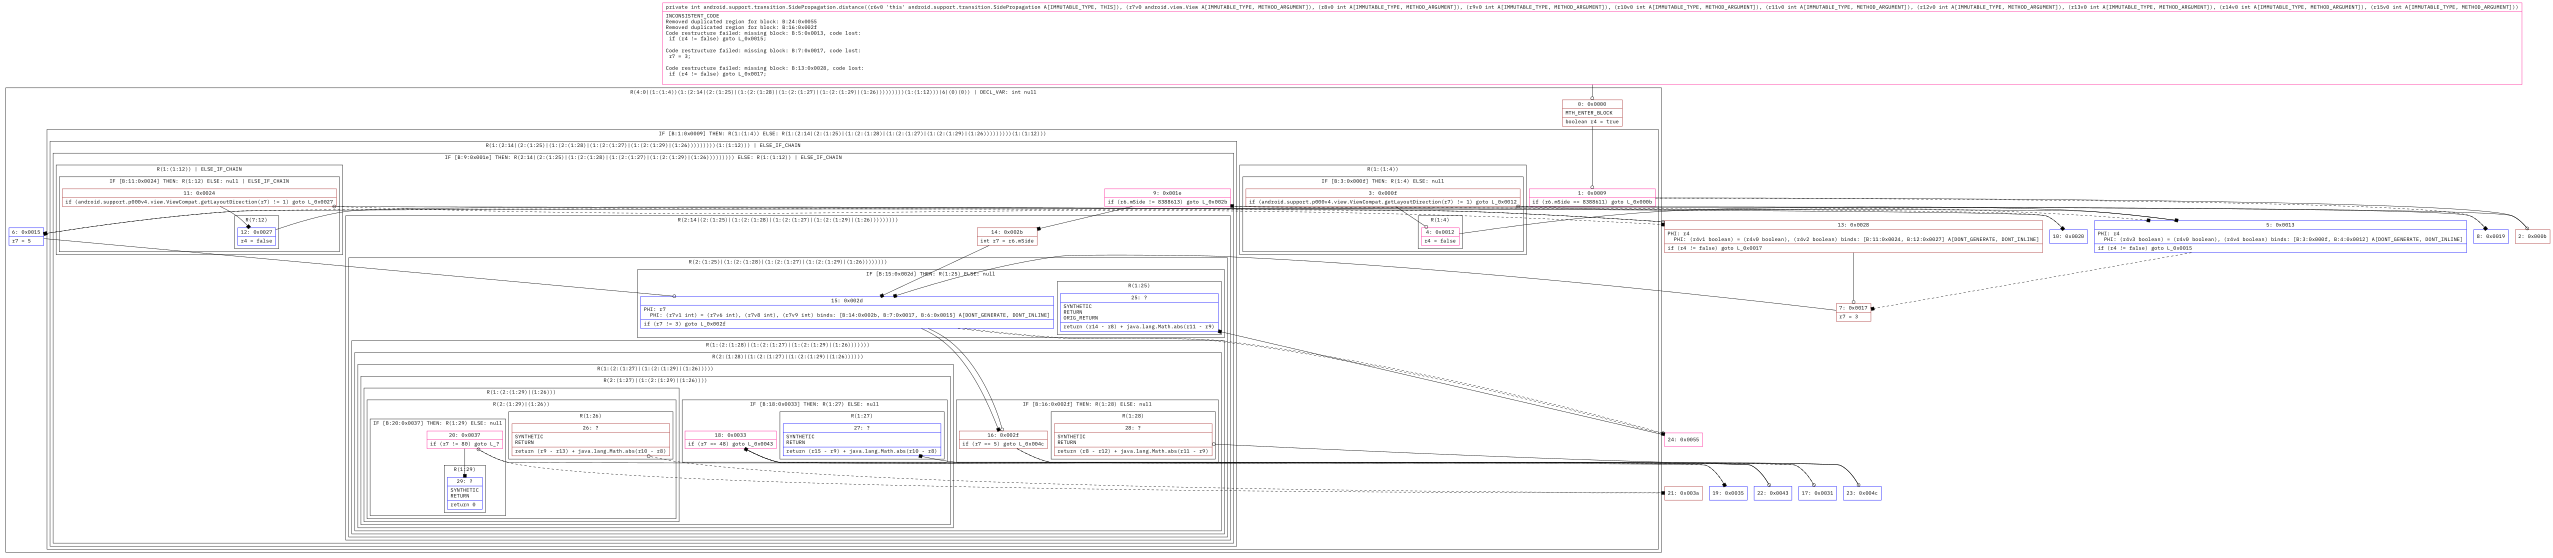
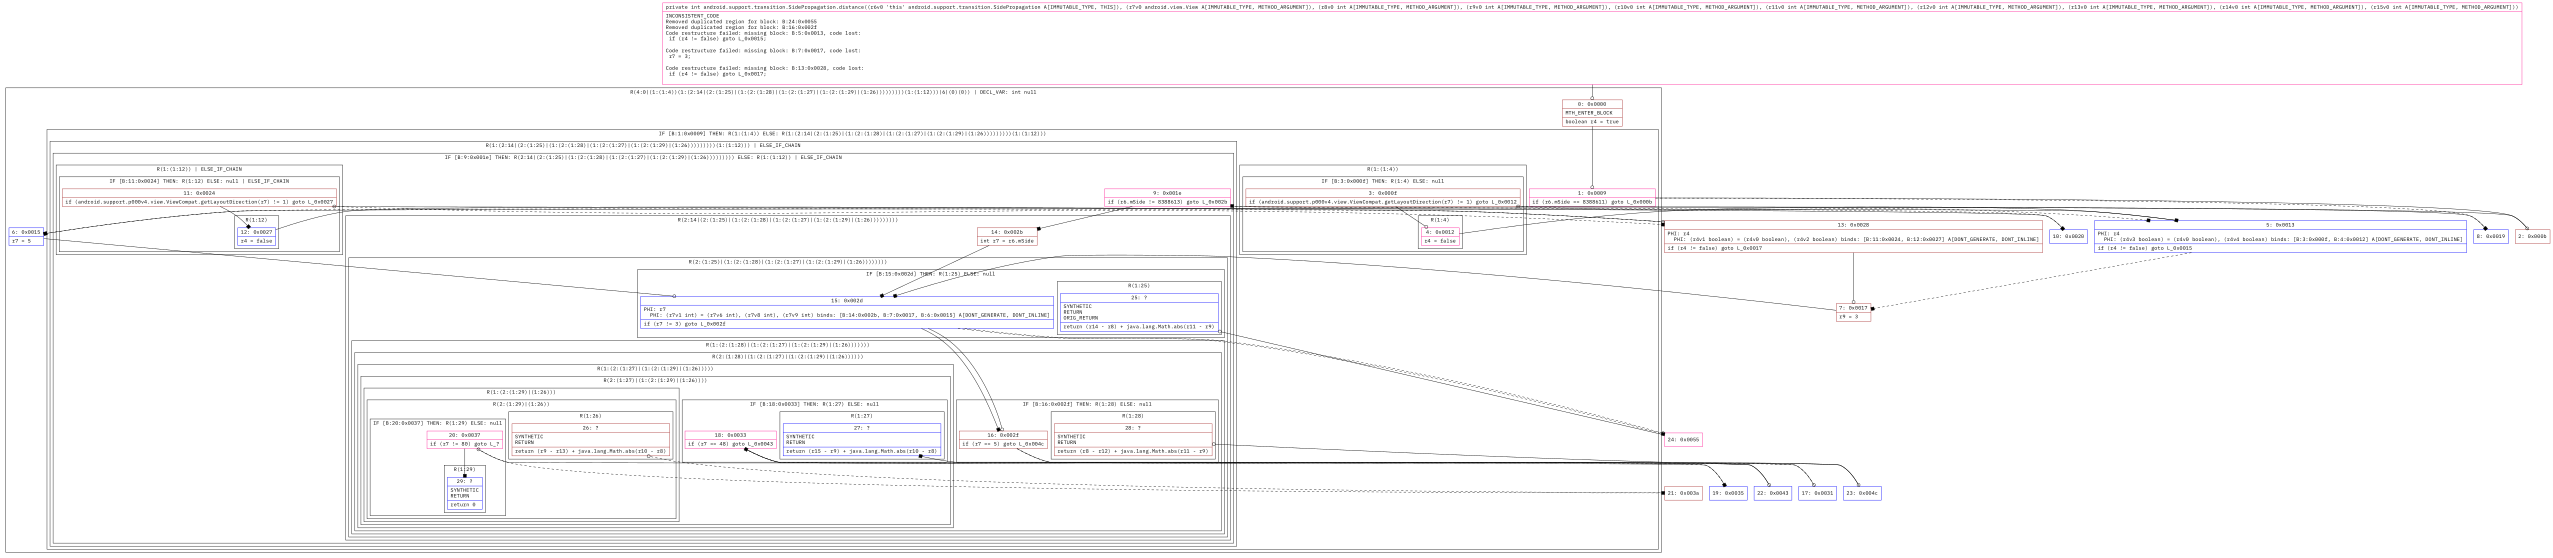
(257, 220) -> (257, 220)
(1849, 317) -> (1849, 317)
(1443, 384) -> (1443, 383)
